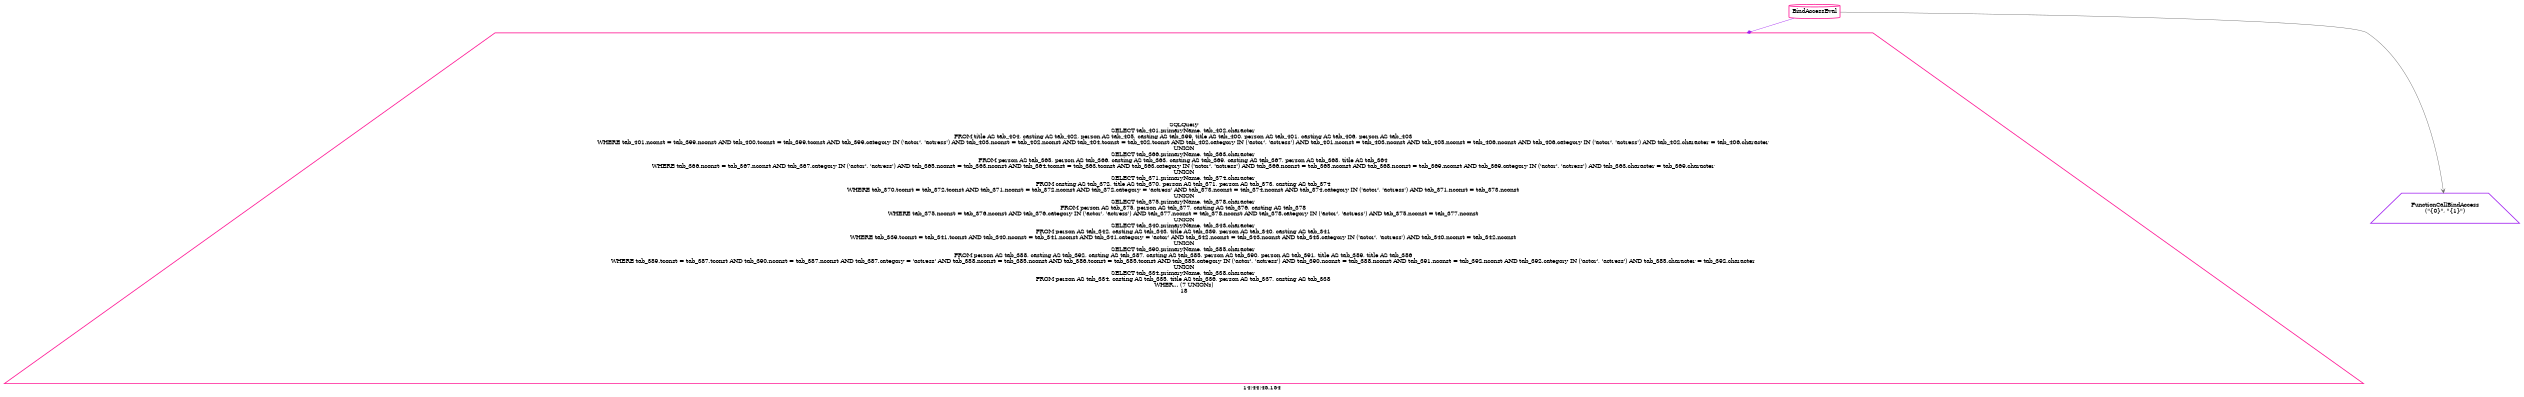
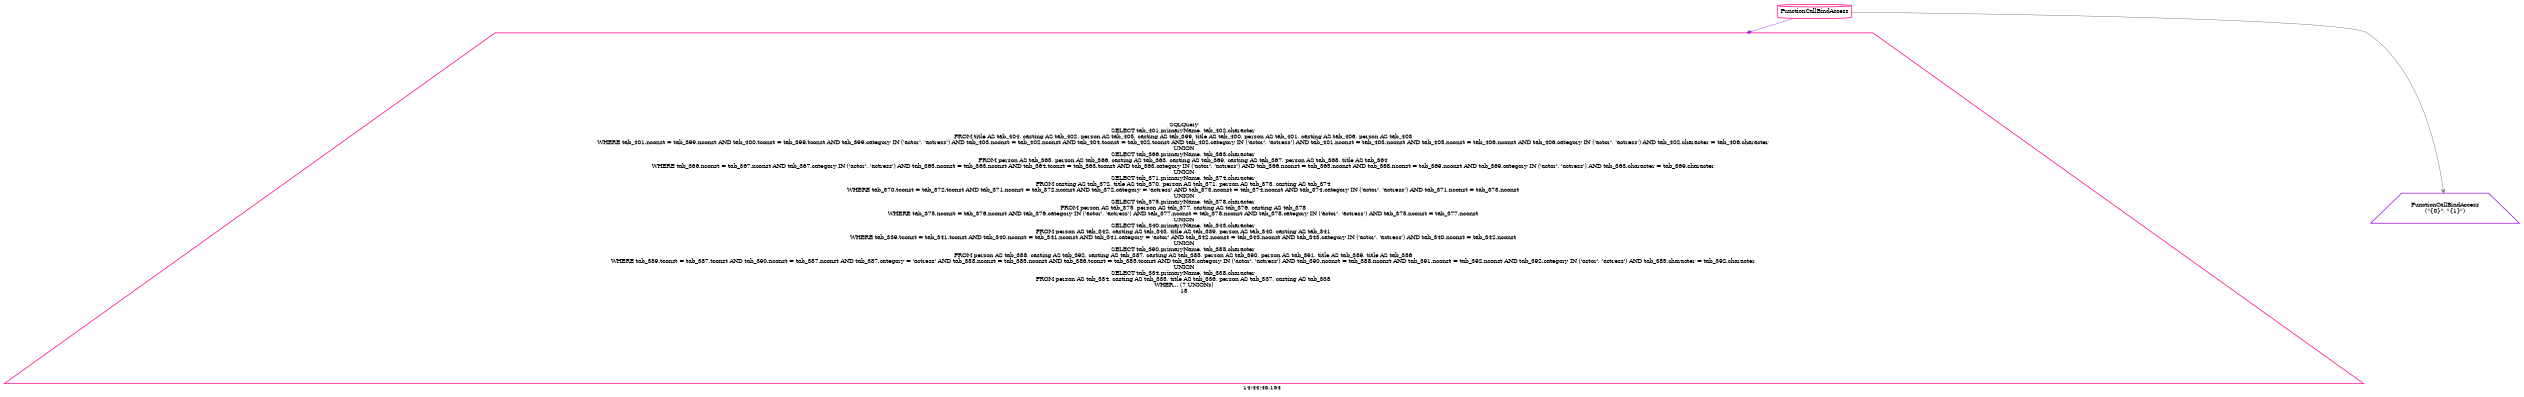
(1814, 11) -> (1814, 11)
